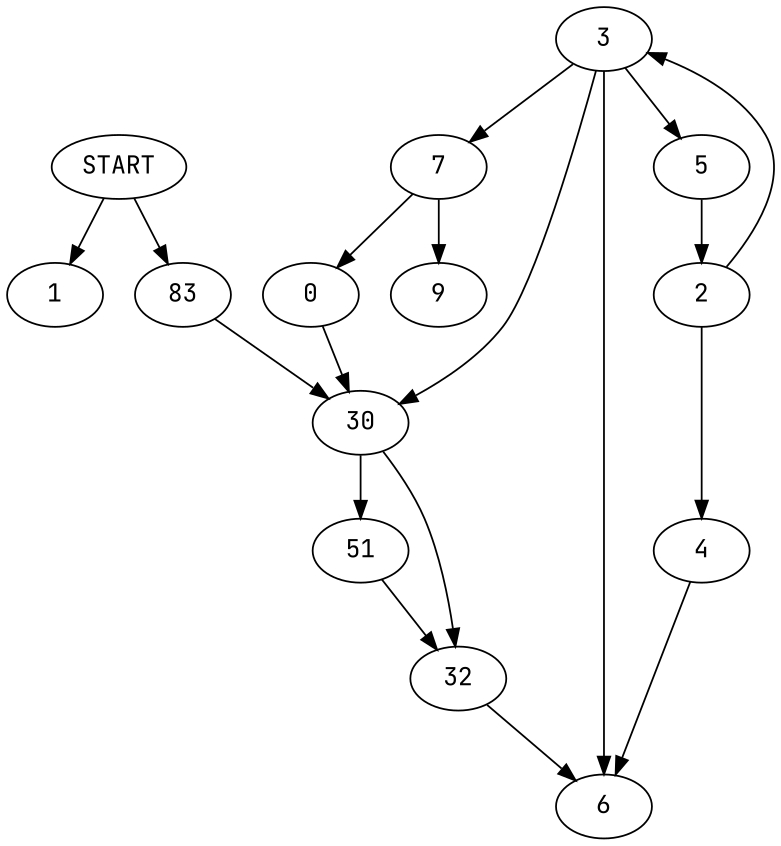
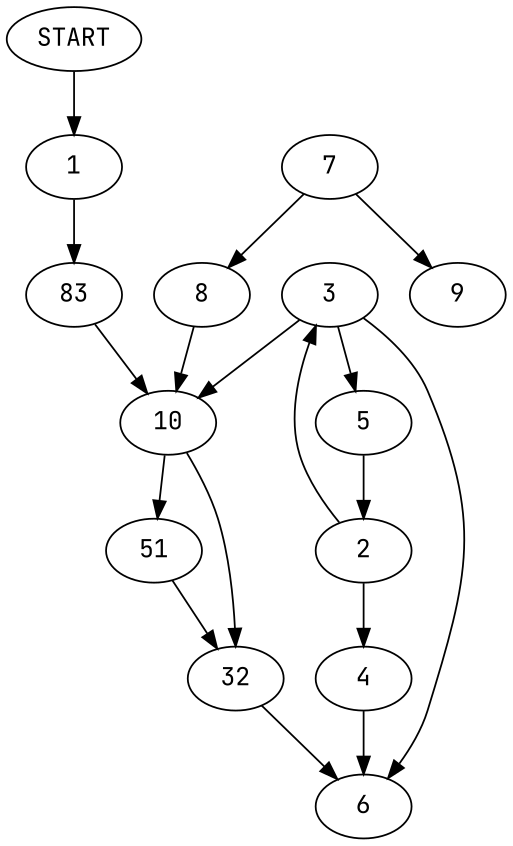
(529, 98) -> none
(147, 223) -> (74, 222)
(311, 295) -> (202, 295)
(361, 423) -> (168, 423)
